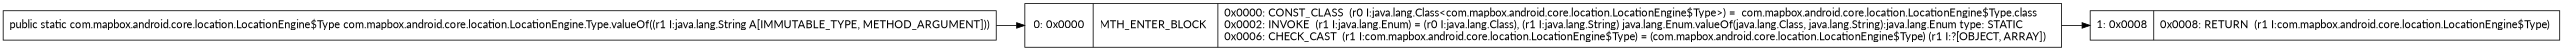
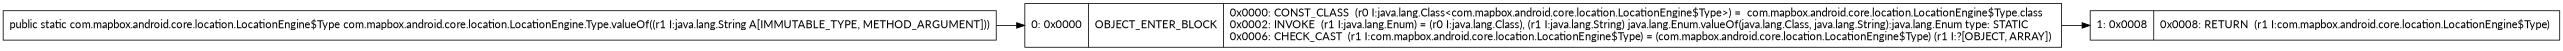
(1153, 25) -> (1156, 25)
